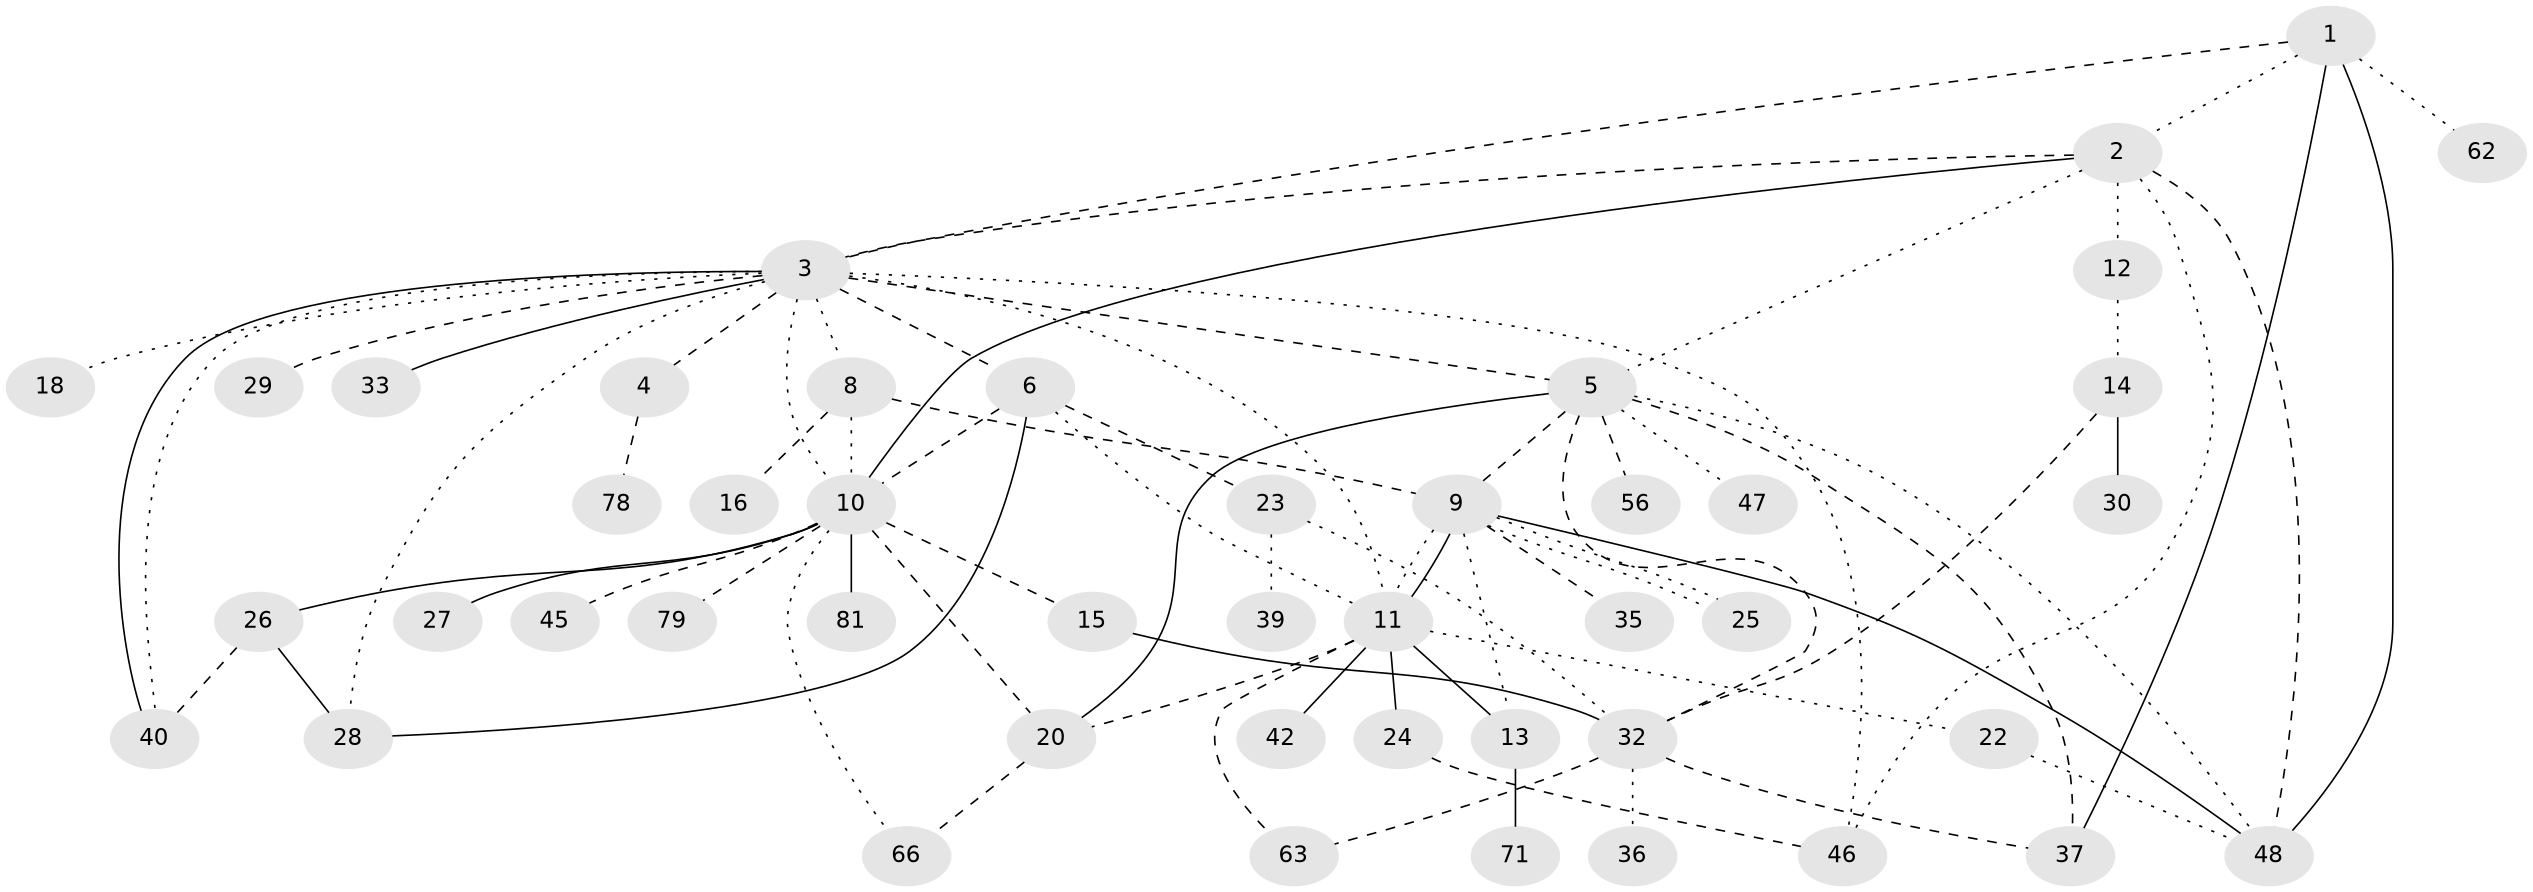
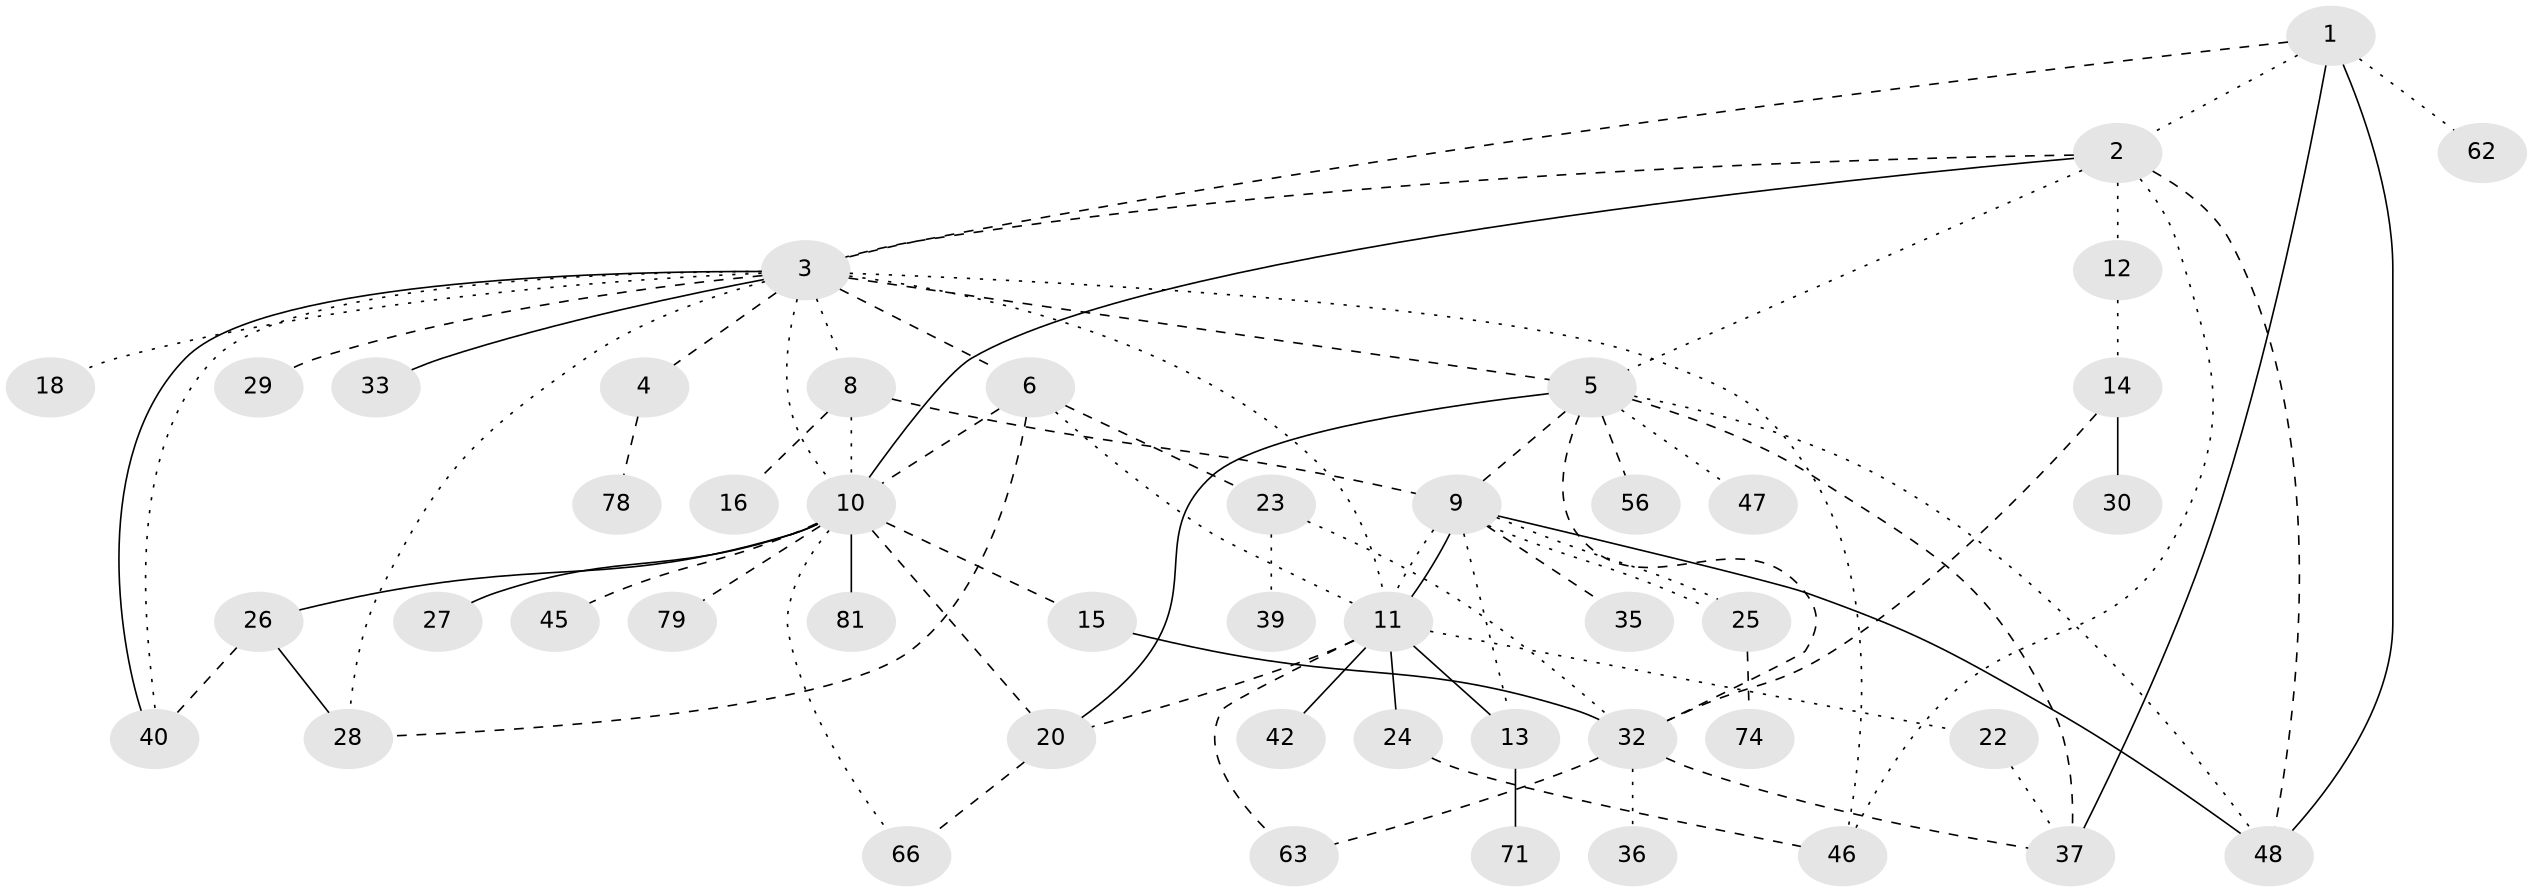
(787, 694) -> (787, 694)
none -> (1750, 739)
(2131, 798) -> (2032, 798)
